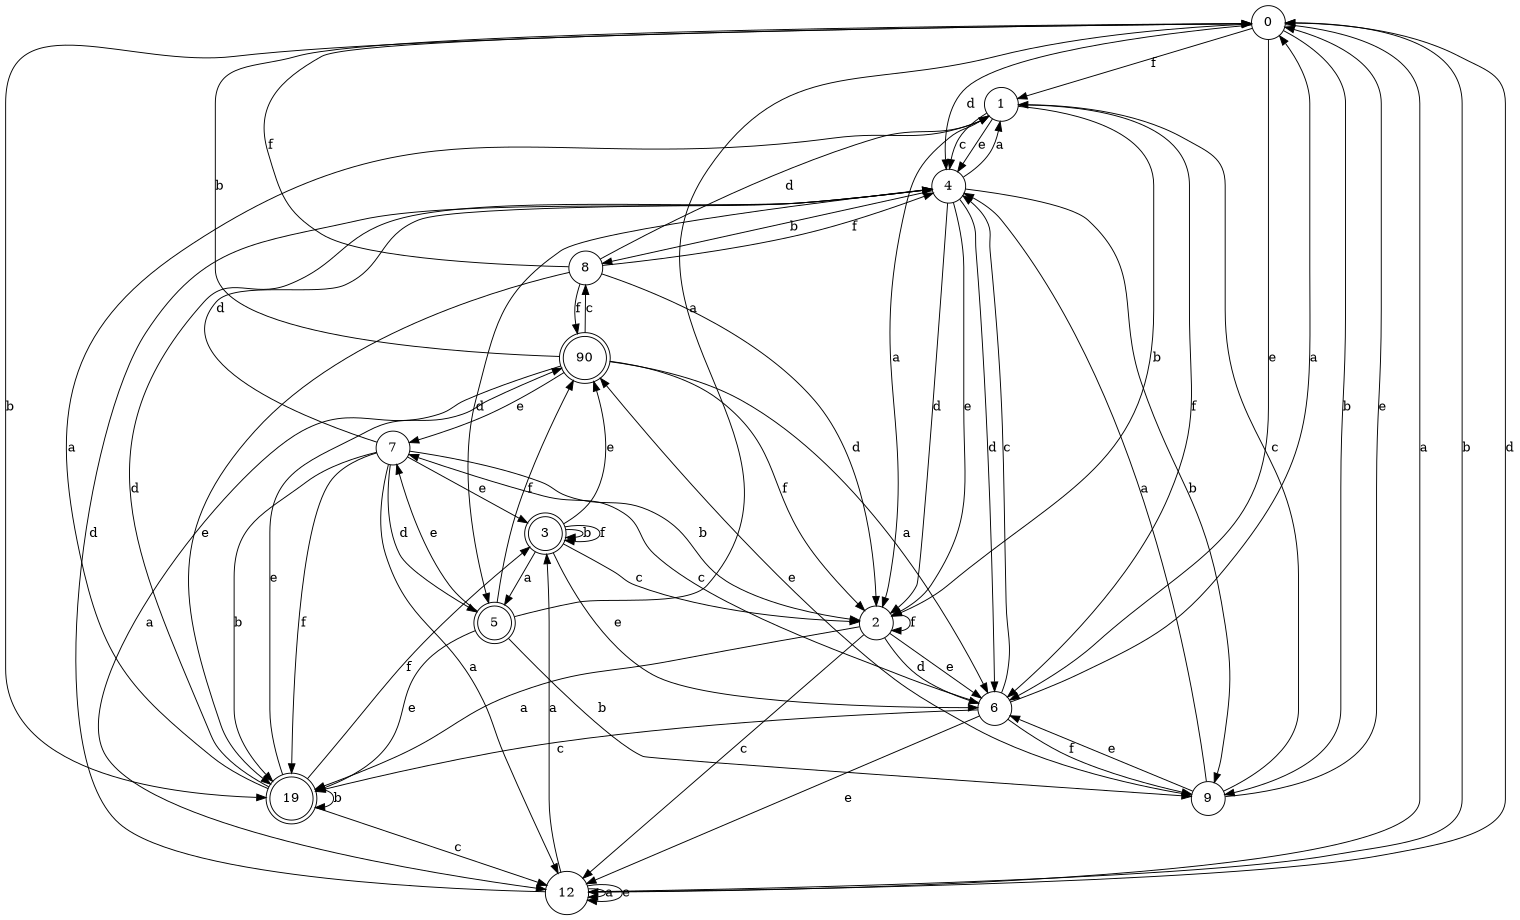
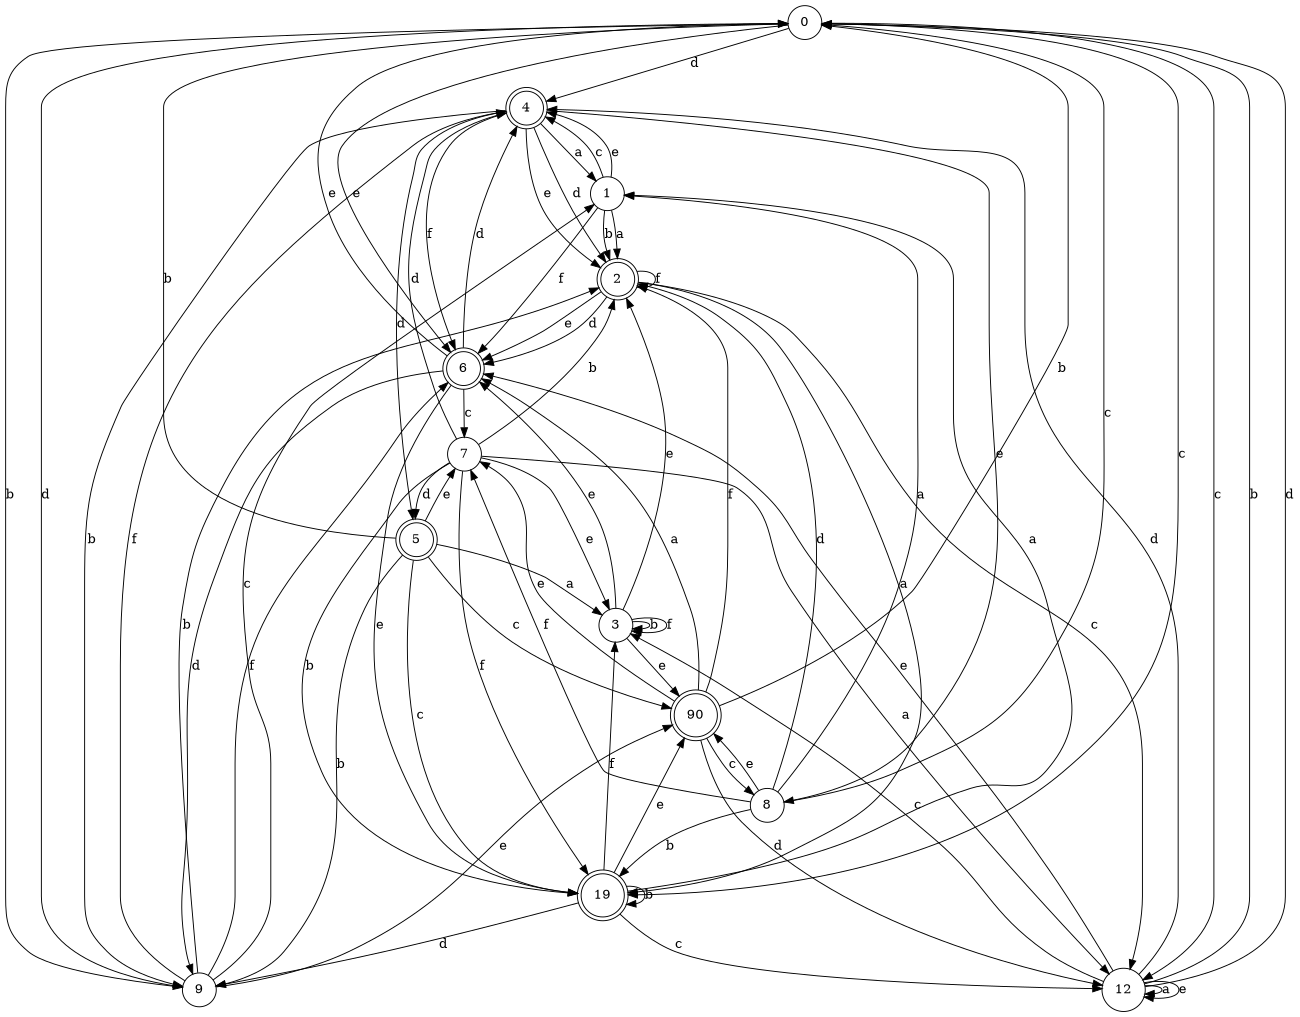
(1139, 62) -> none
(271, 145) -> (1108, 413)
(790, 186) -> (921, 495)
(949, 186) -> (527, 108)
(795, 227) -> (1000, 454)
(766, 242) -> (566, 695)
(297, 281) -> (403, 947)
(578, 309) -> (750, 764)
(693, 309) -> (168, 279)
(1314, 358) -> (332, 194)
(10, 407) -> (1182, 454)
(1383, 407) -> (46, 495)
(993, 448) -> (430, 235)
(1007, 448) -> (480, 235)
(1424, 448) -> (1218, 495)
(530, 489) -> (516, 625)
(1145, 489) -> (134, 540)
none -> (209, 515)
(205, 534) -> (670, 846)
(545, 534) -> (616, 625)
(522, 574) -> (520, 567)
(639, 578) -> (670, 454)
(150, 623) -> (779, 846)
(876, 623) -> (618, 279)
(412, 708) -> (420, 715)
(553, 708) -> (918, 805)
(995, 708) -> (464, 369)
(560, 749) -> (380, 625)
(1072, 749) -> (197, 666)
(1112, 749) -> (252, 666)
(787, 798) -> (851, 611)
